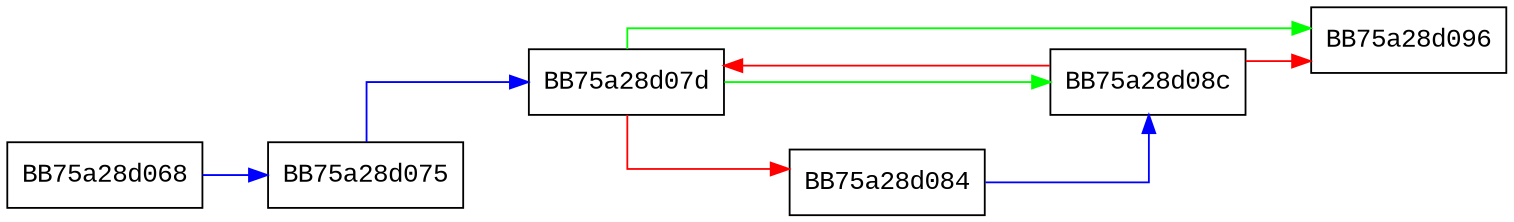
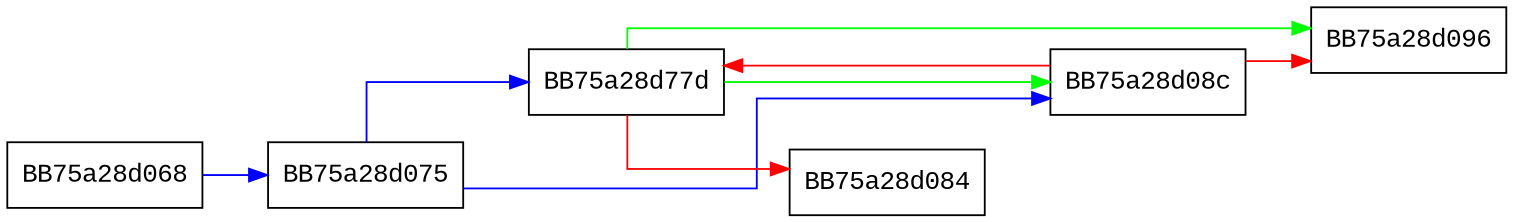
(626, 82) -> (626, 82)
(1092, 182) -> (757, 153)
